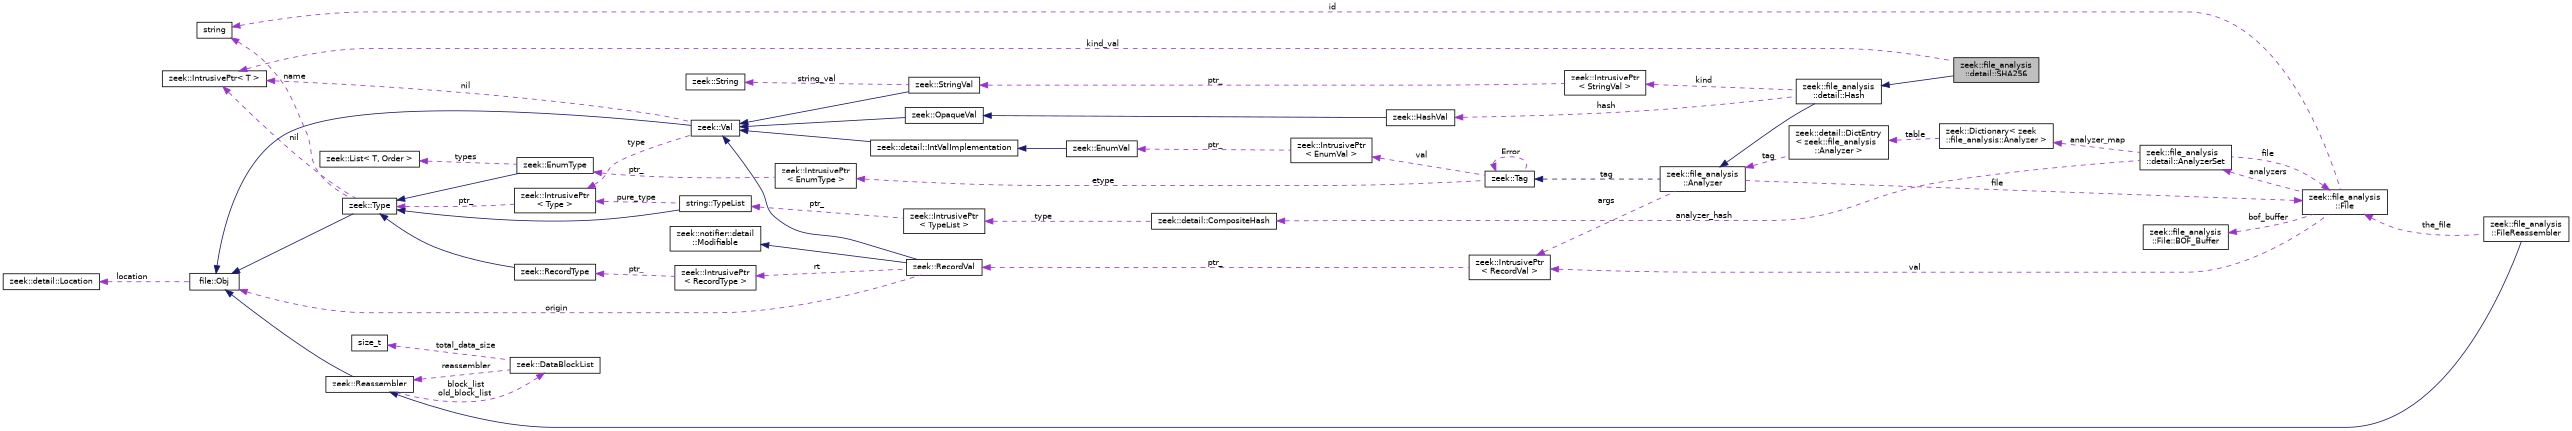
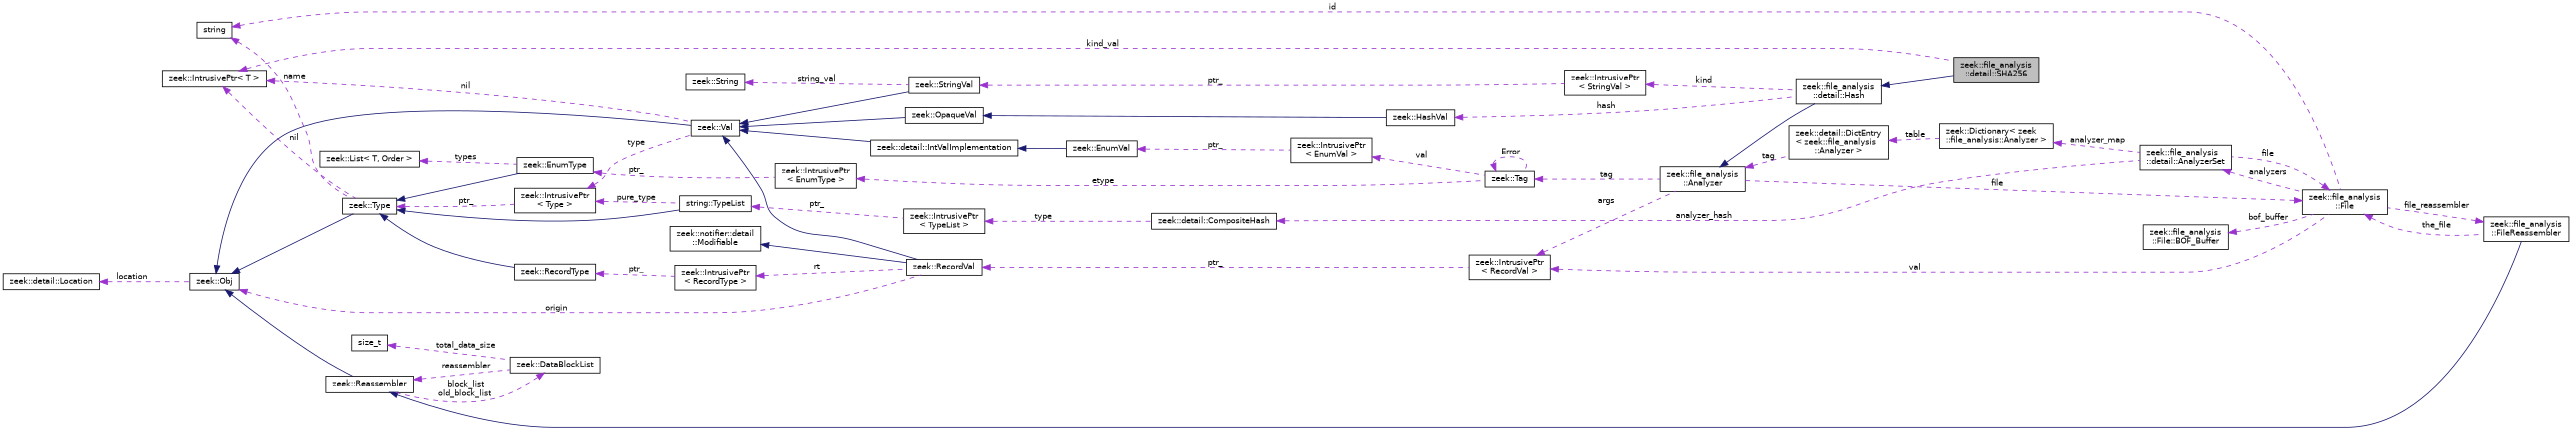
(1601, 179) -> (1601, 179)
none -> (2432, 214)
(214, 282) -> (214, 282)
